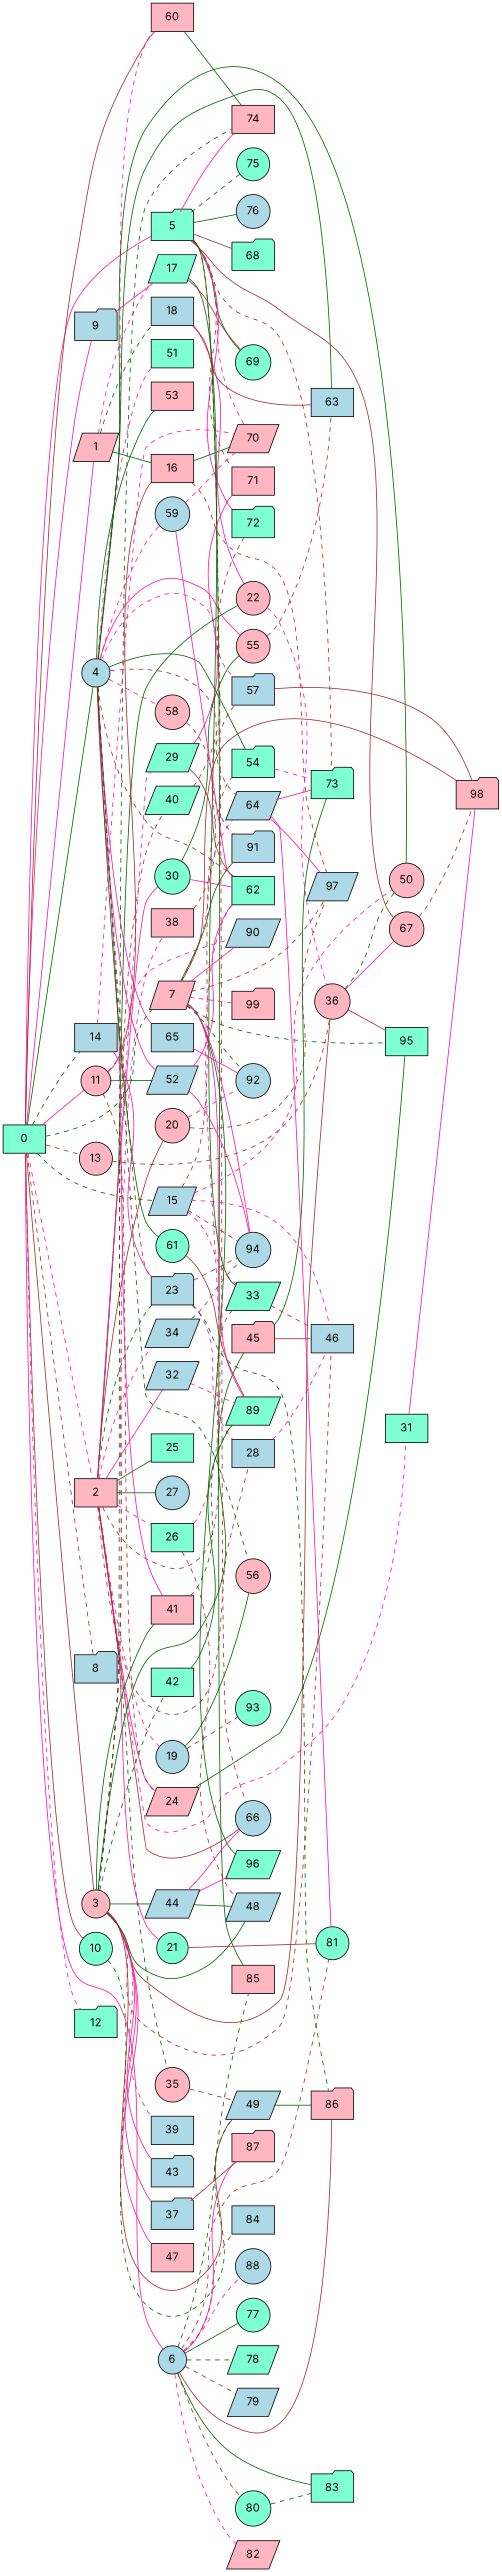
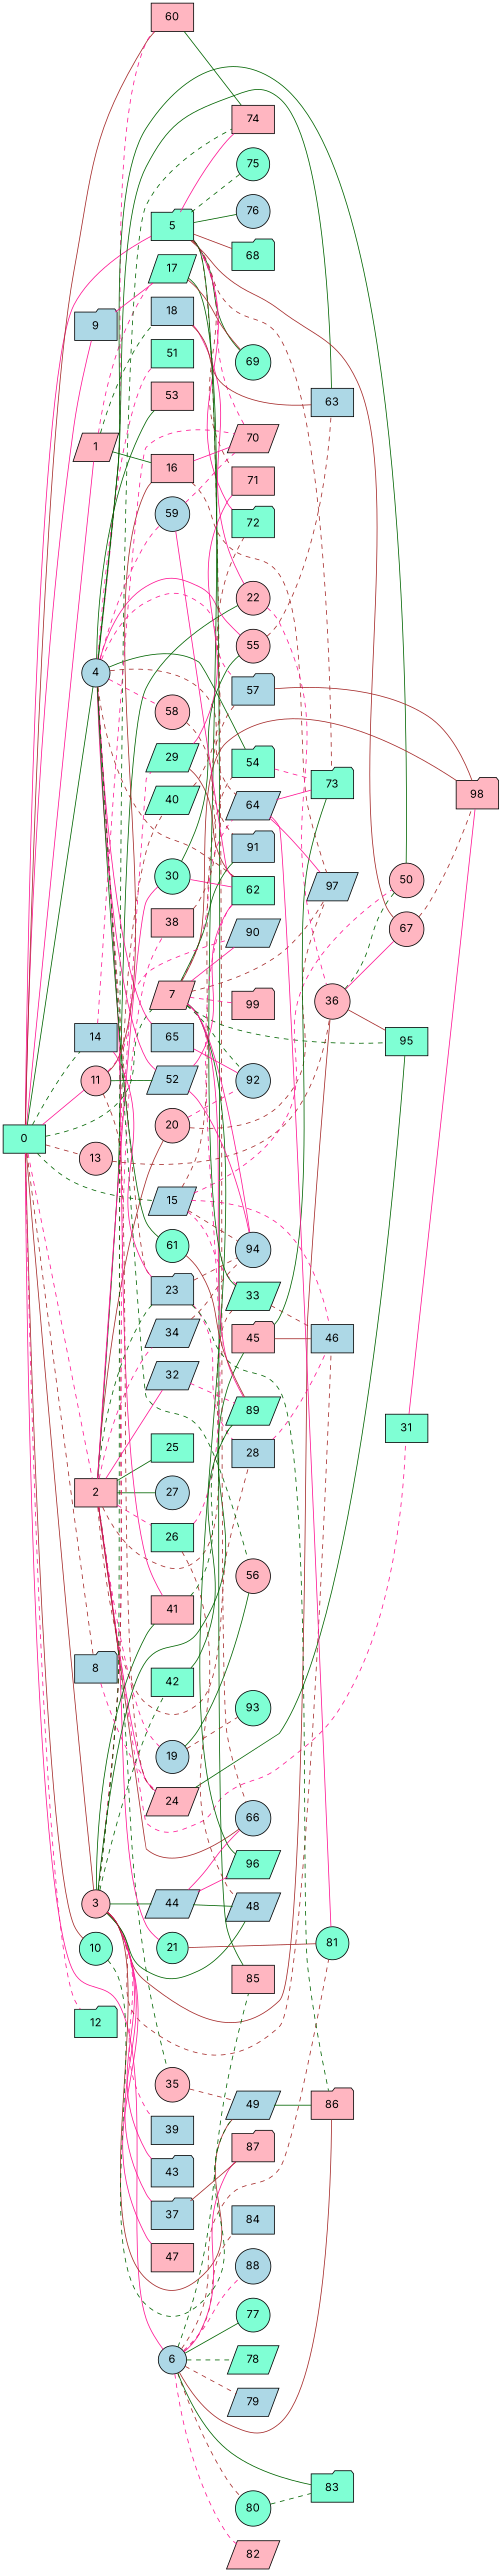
(206, 456) -> (206, 456)
none -> (111, 1712)
